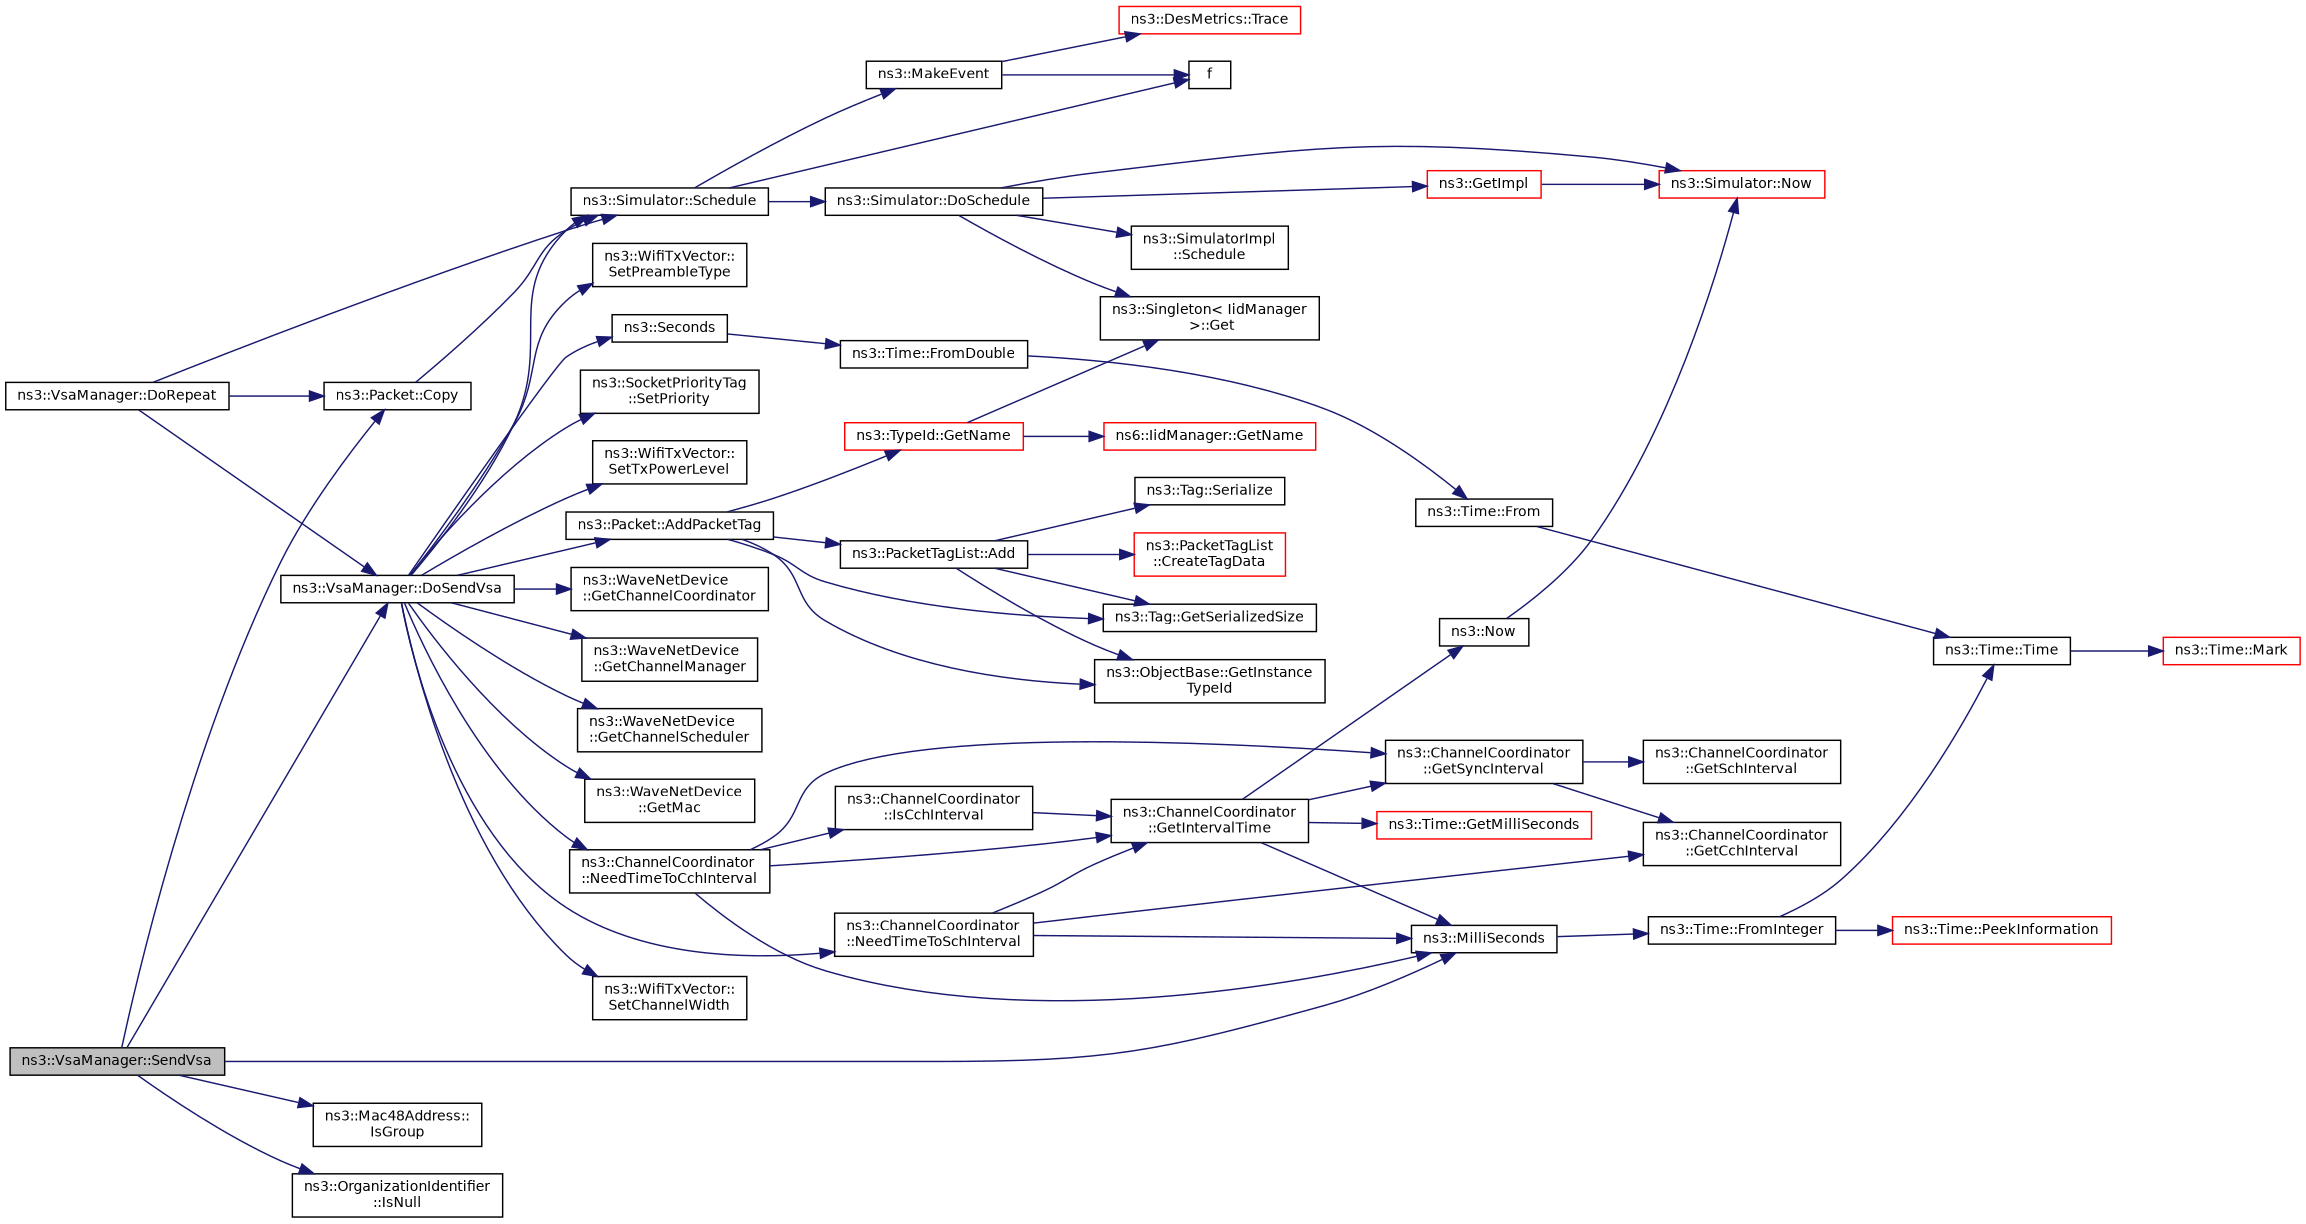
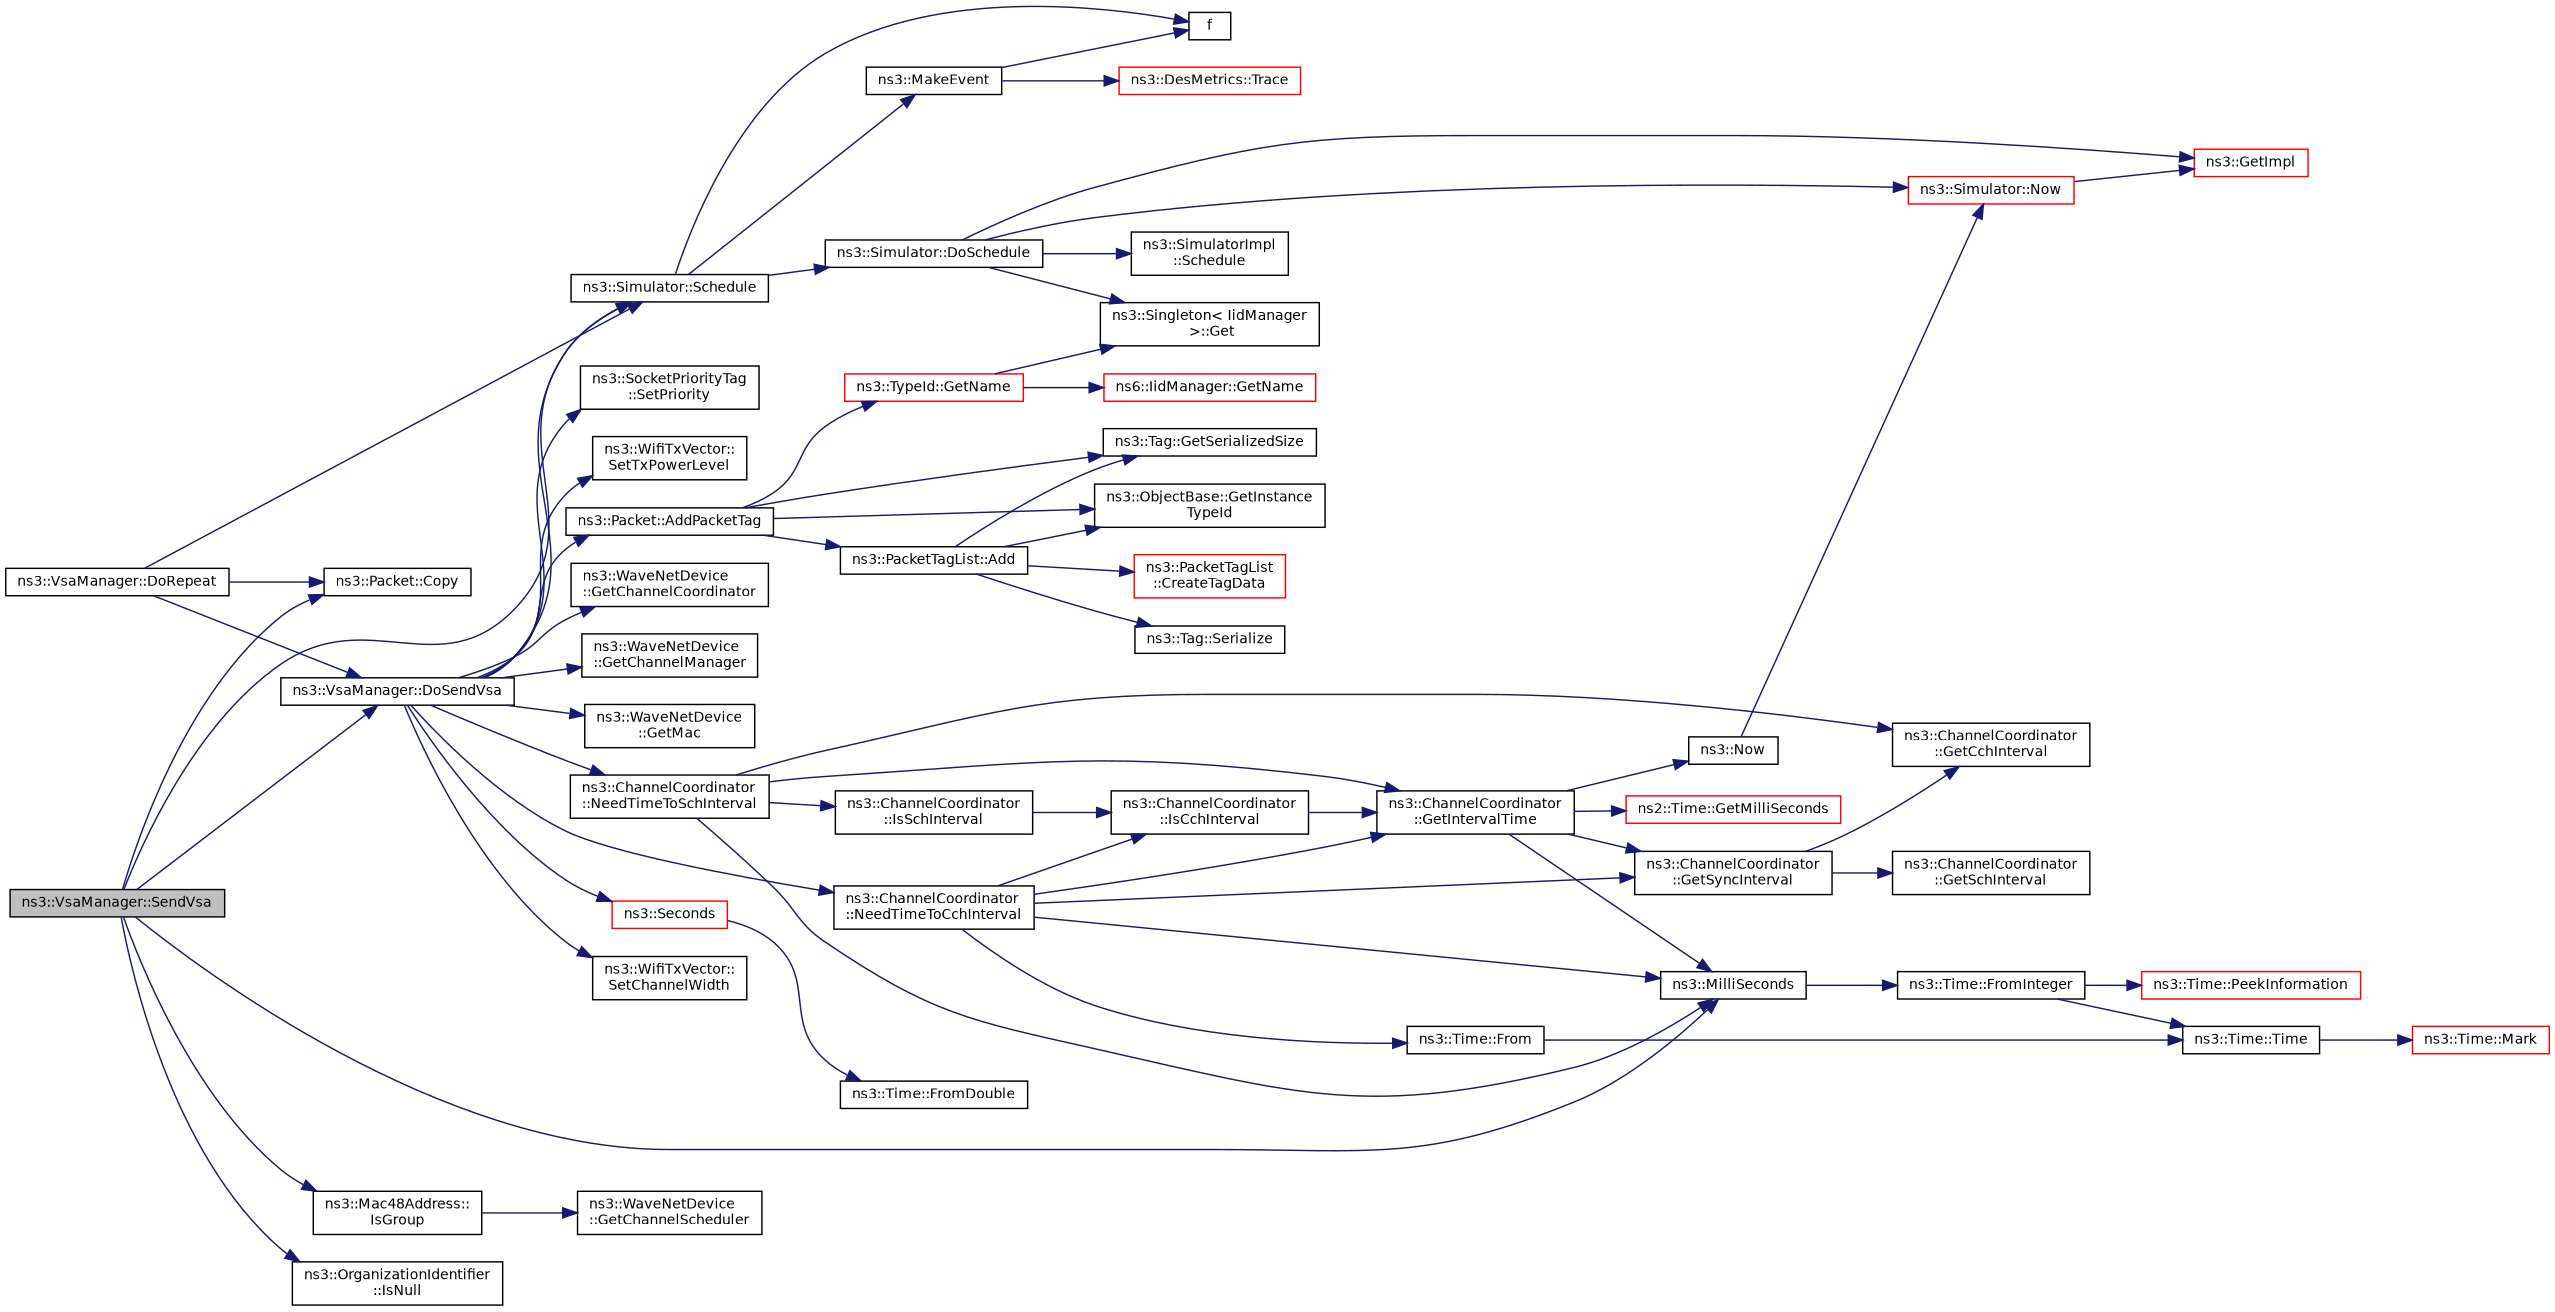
(1593, 184) -> (2127, 176)
(670, 265) -> none
(503, 304) -> (431, 644)
(670, 328) -> (670, 915)
(1254, 387) -> (1166, 1024)
(498, 657) -> (522, 1213)
none -> (934, 812)
(1484, 825) -> (1733, 810)
